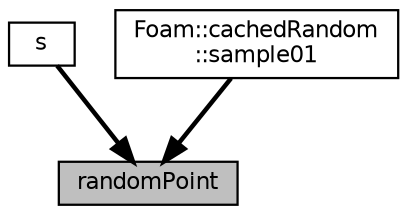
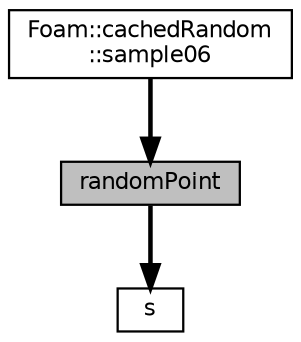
(257, 44) -> (150, 44)
(88, 105) -> (150, 235)
